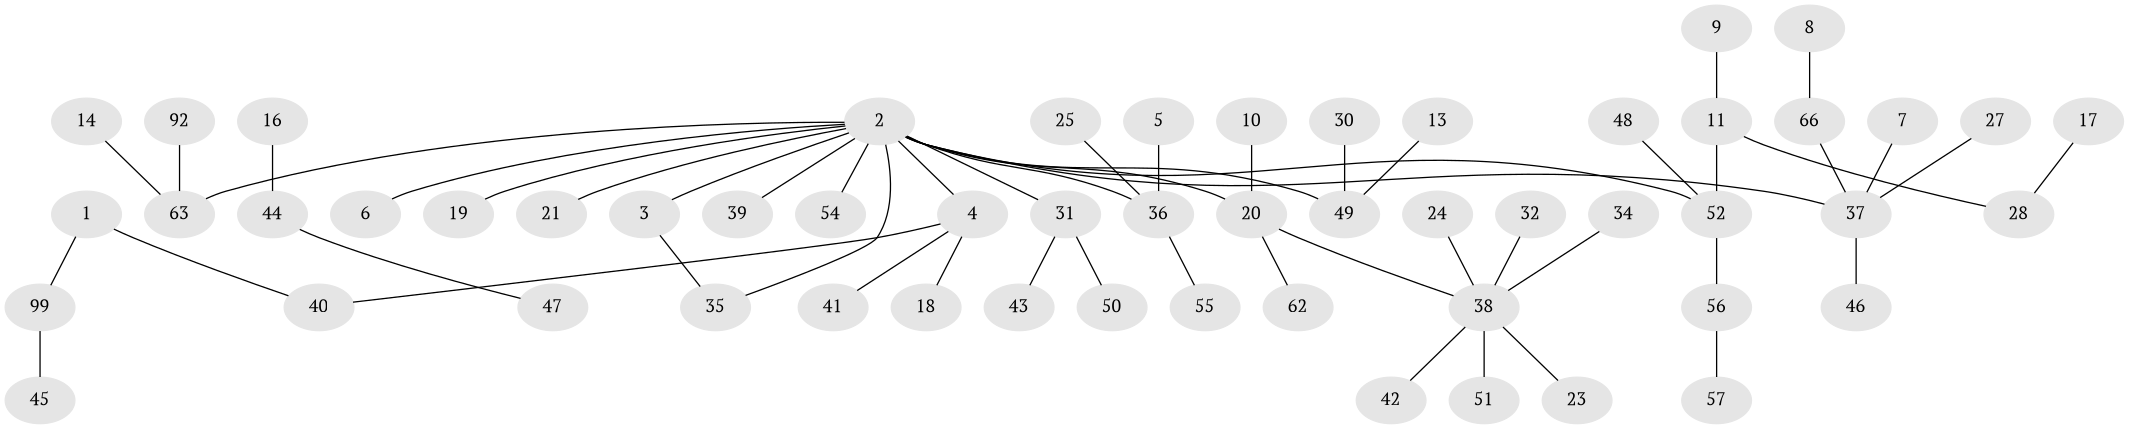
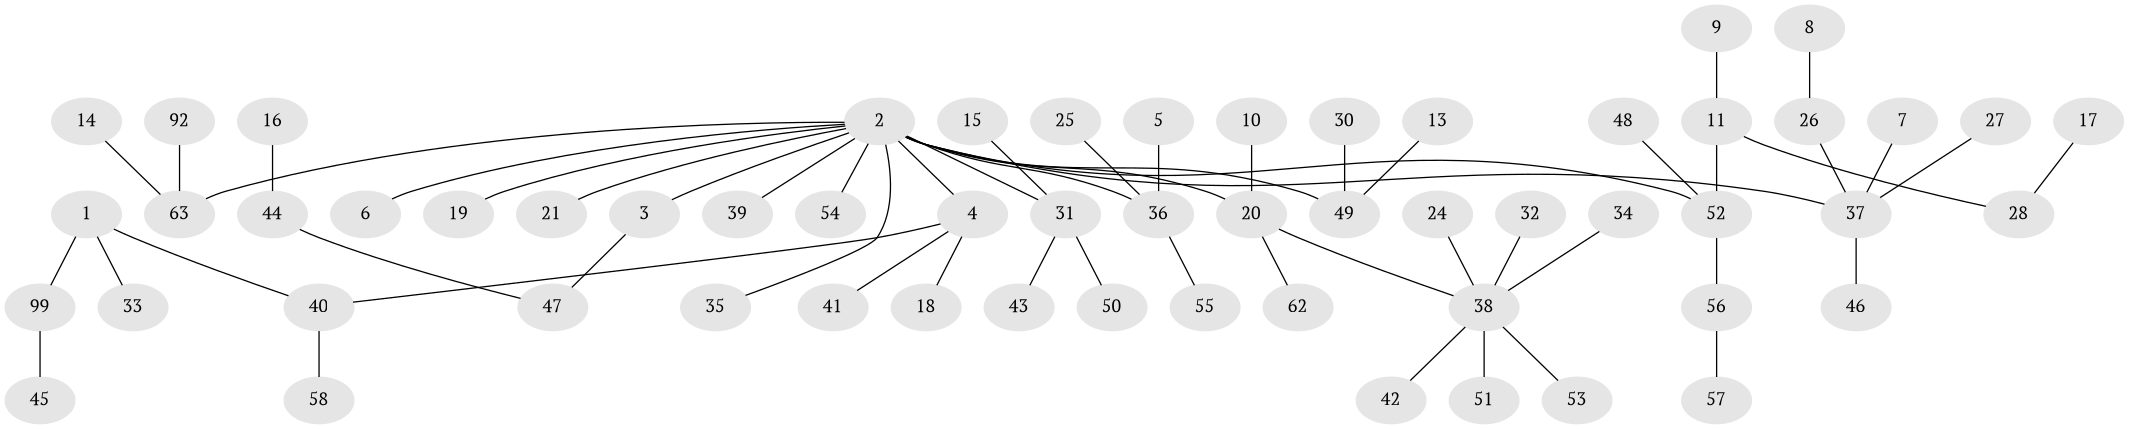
none -> (973, 121)
(1810, 121) -> (1810, 121)
(676, 256) -> (599, 261)
none -> (133, 307)
none -> (319, 400)
(1577, 400) -> (1577, 400)
